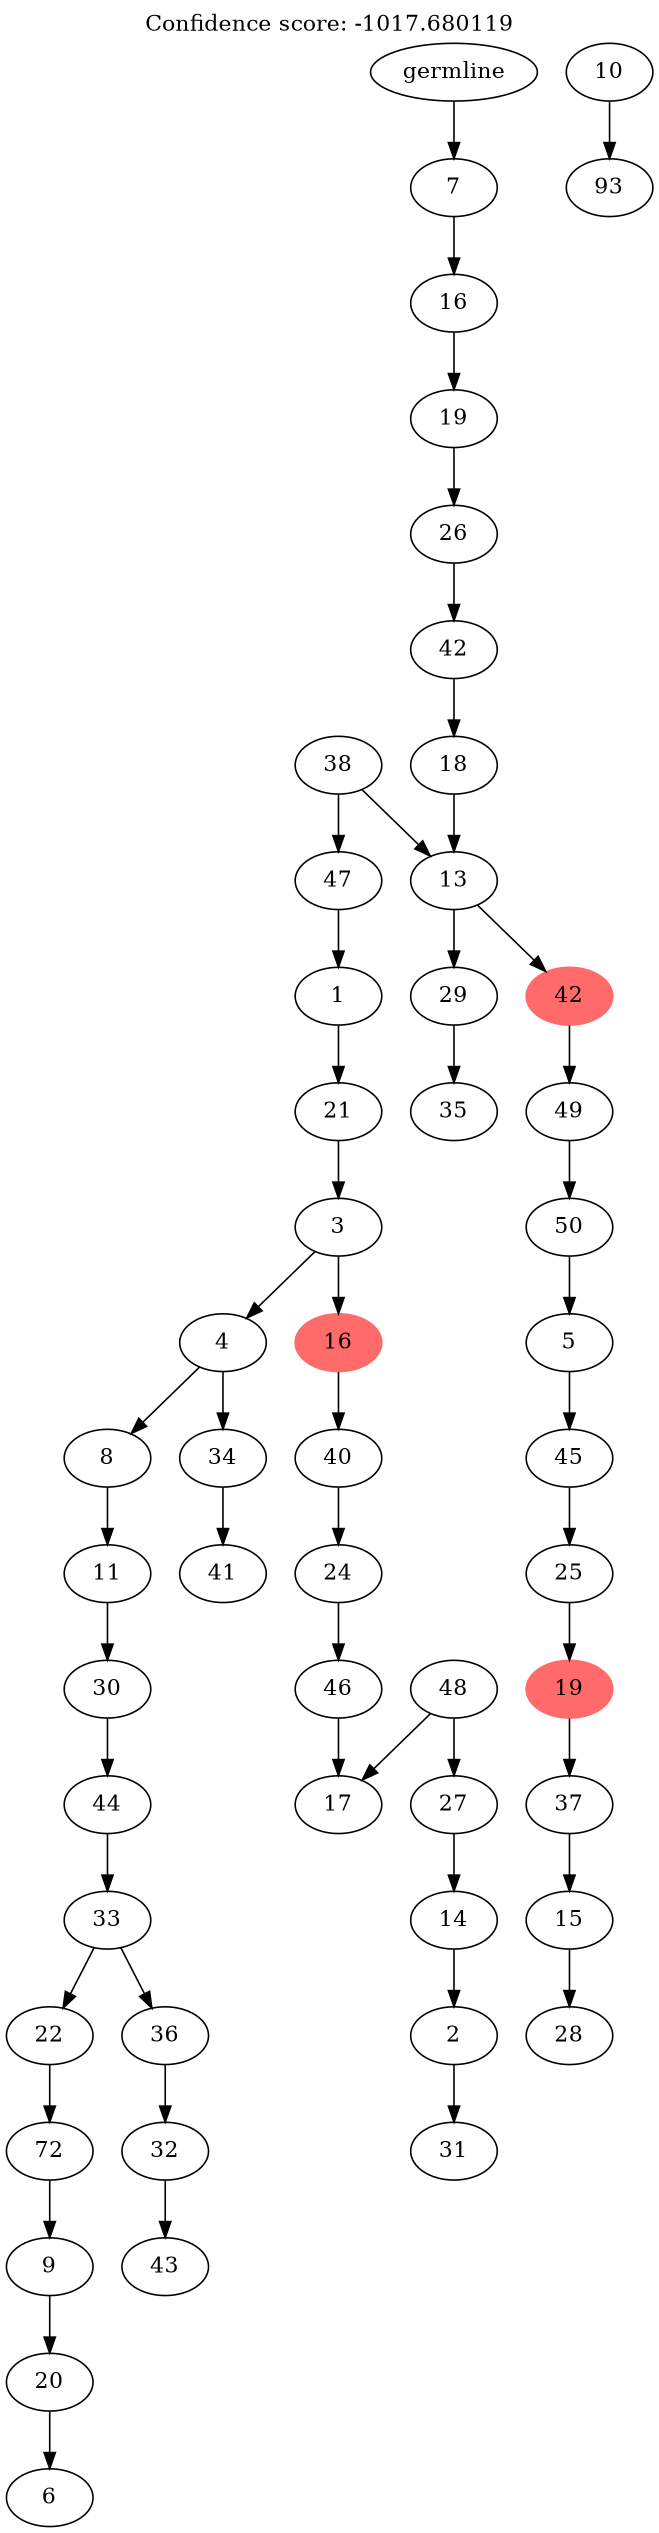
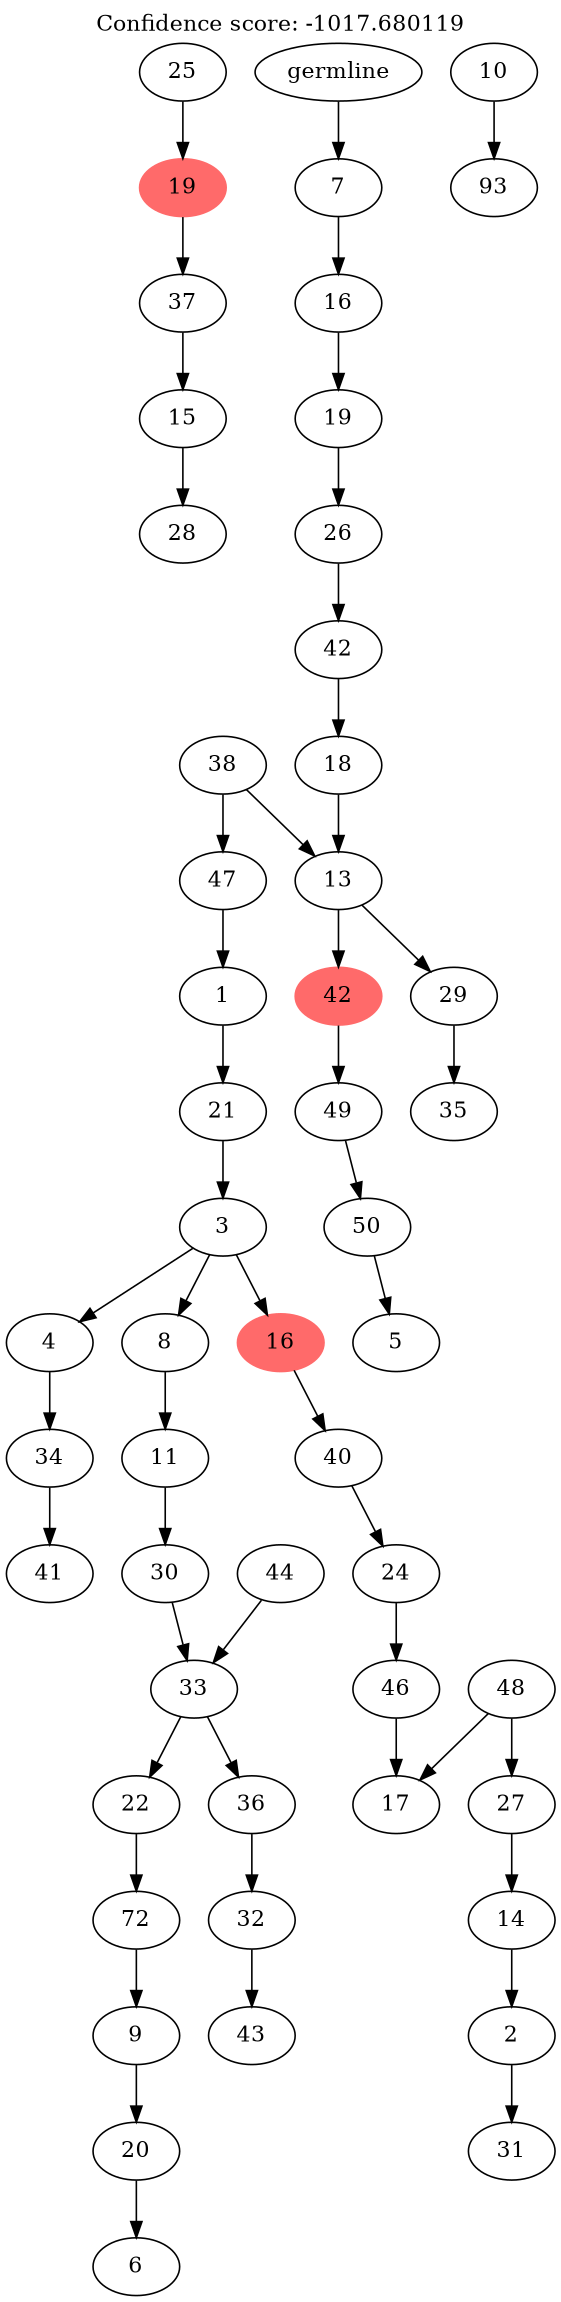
(171, 1395) -> (198, 1278)
(569, 1458) -> none
(107, 1739) -> (178, 1624)
